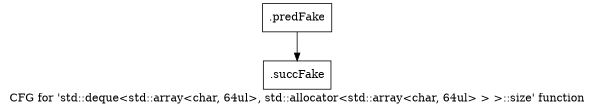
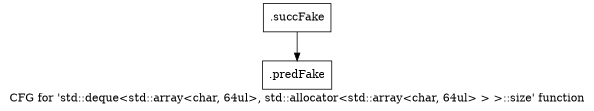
(297, 42) -> (297, 42)
